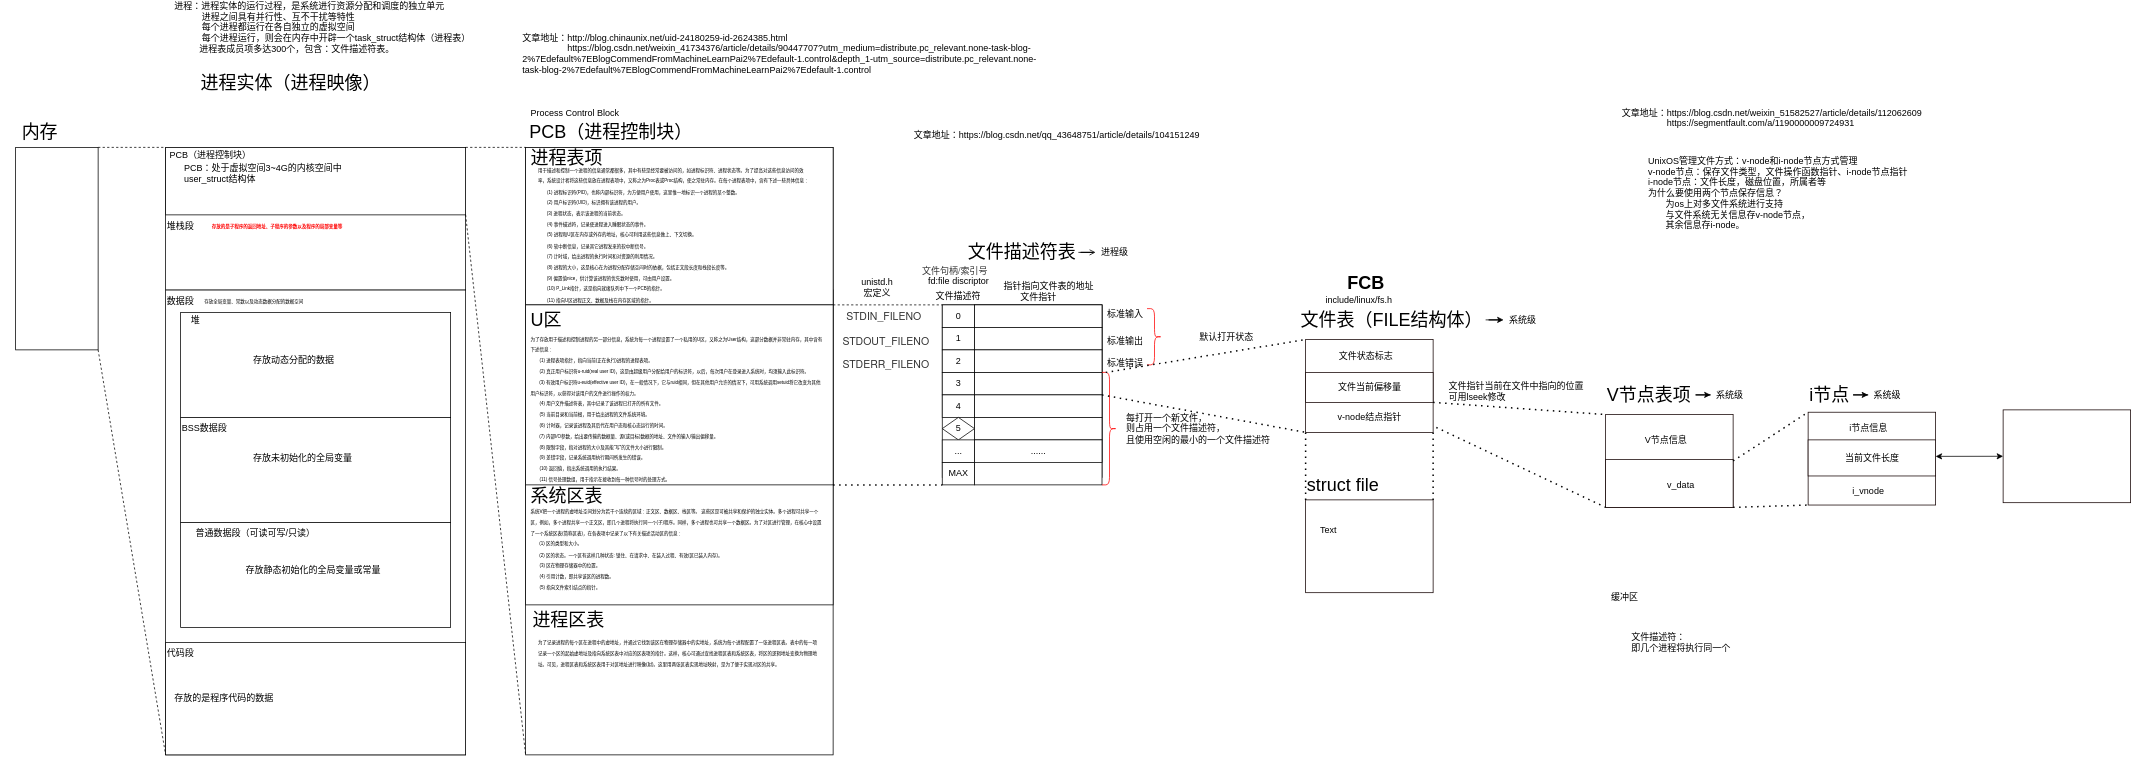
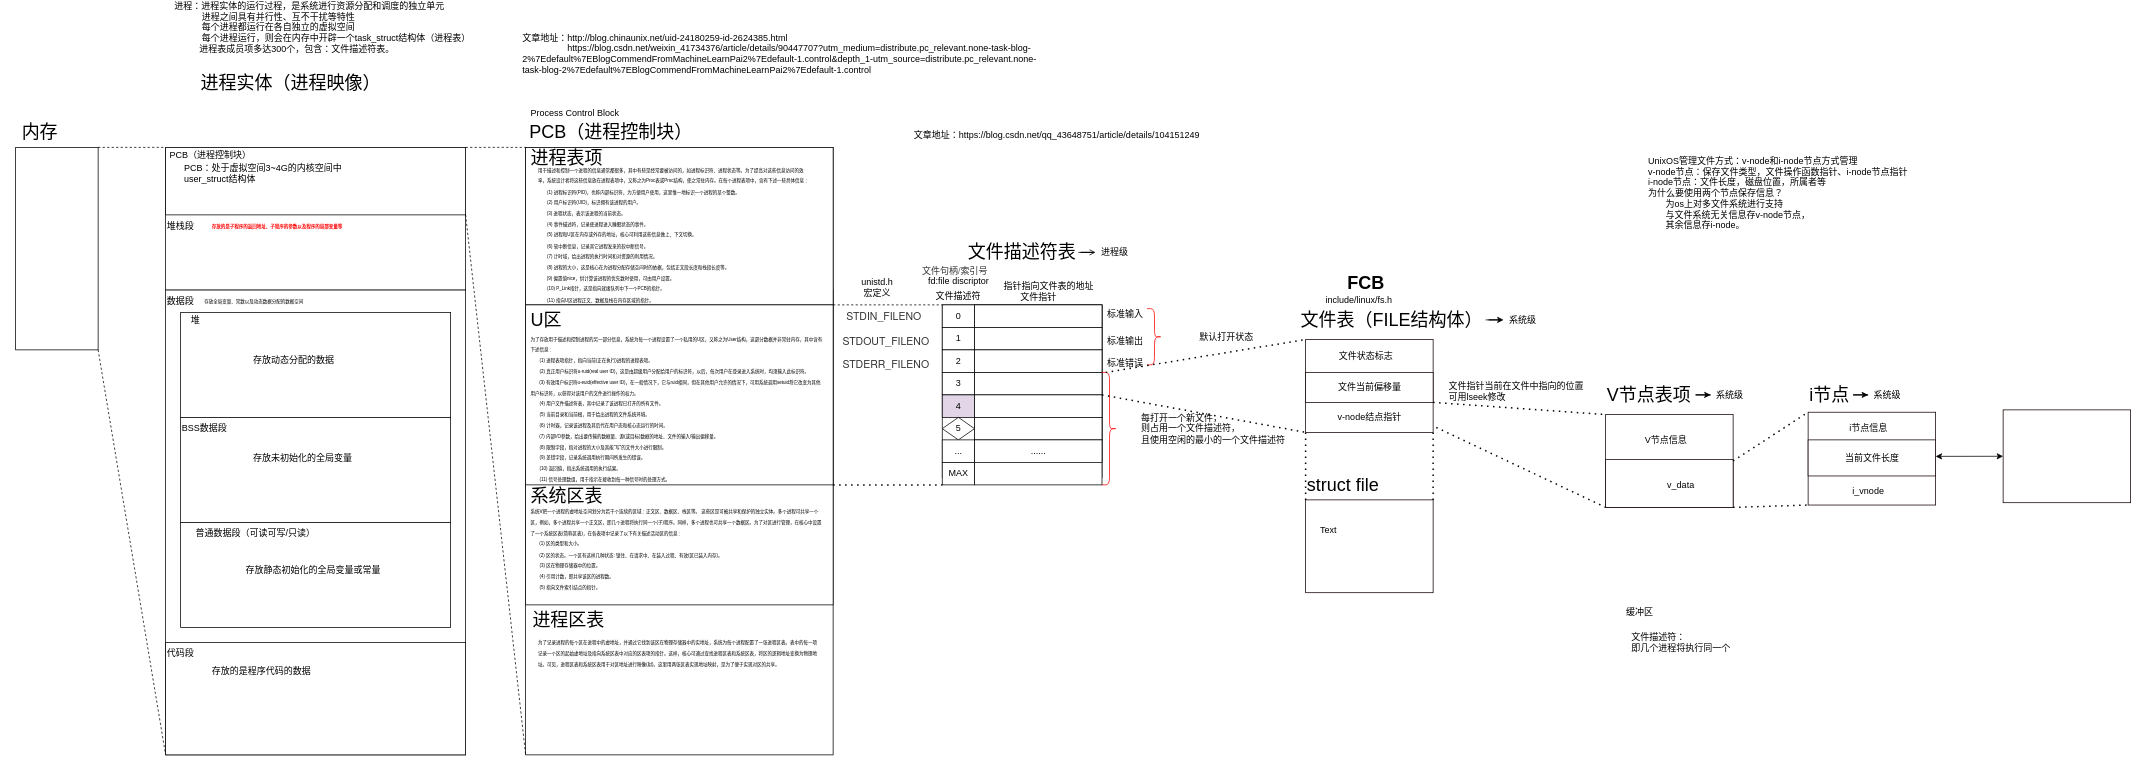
(1782, 114) -> none
(958, 406) -> (958, 406)
(1203, 429) -> (1218, 429)
(1624, 597) -> (1639, 612)
(233, 699) -> (270, 672)
